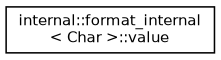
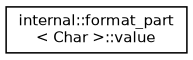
(110, 30) -> (97, 30)
